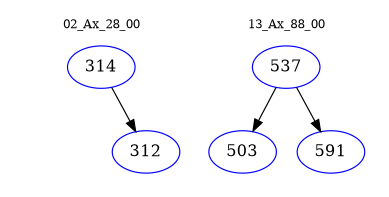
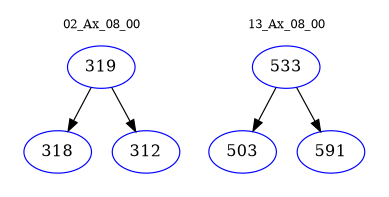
(102, 25) -> (102, 25)
(287, 25) -> (287, 25)
(101, 67) -> (101, 67)
(286, 67) -> (286, 67)
none -> (58, 152)
